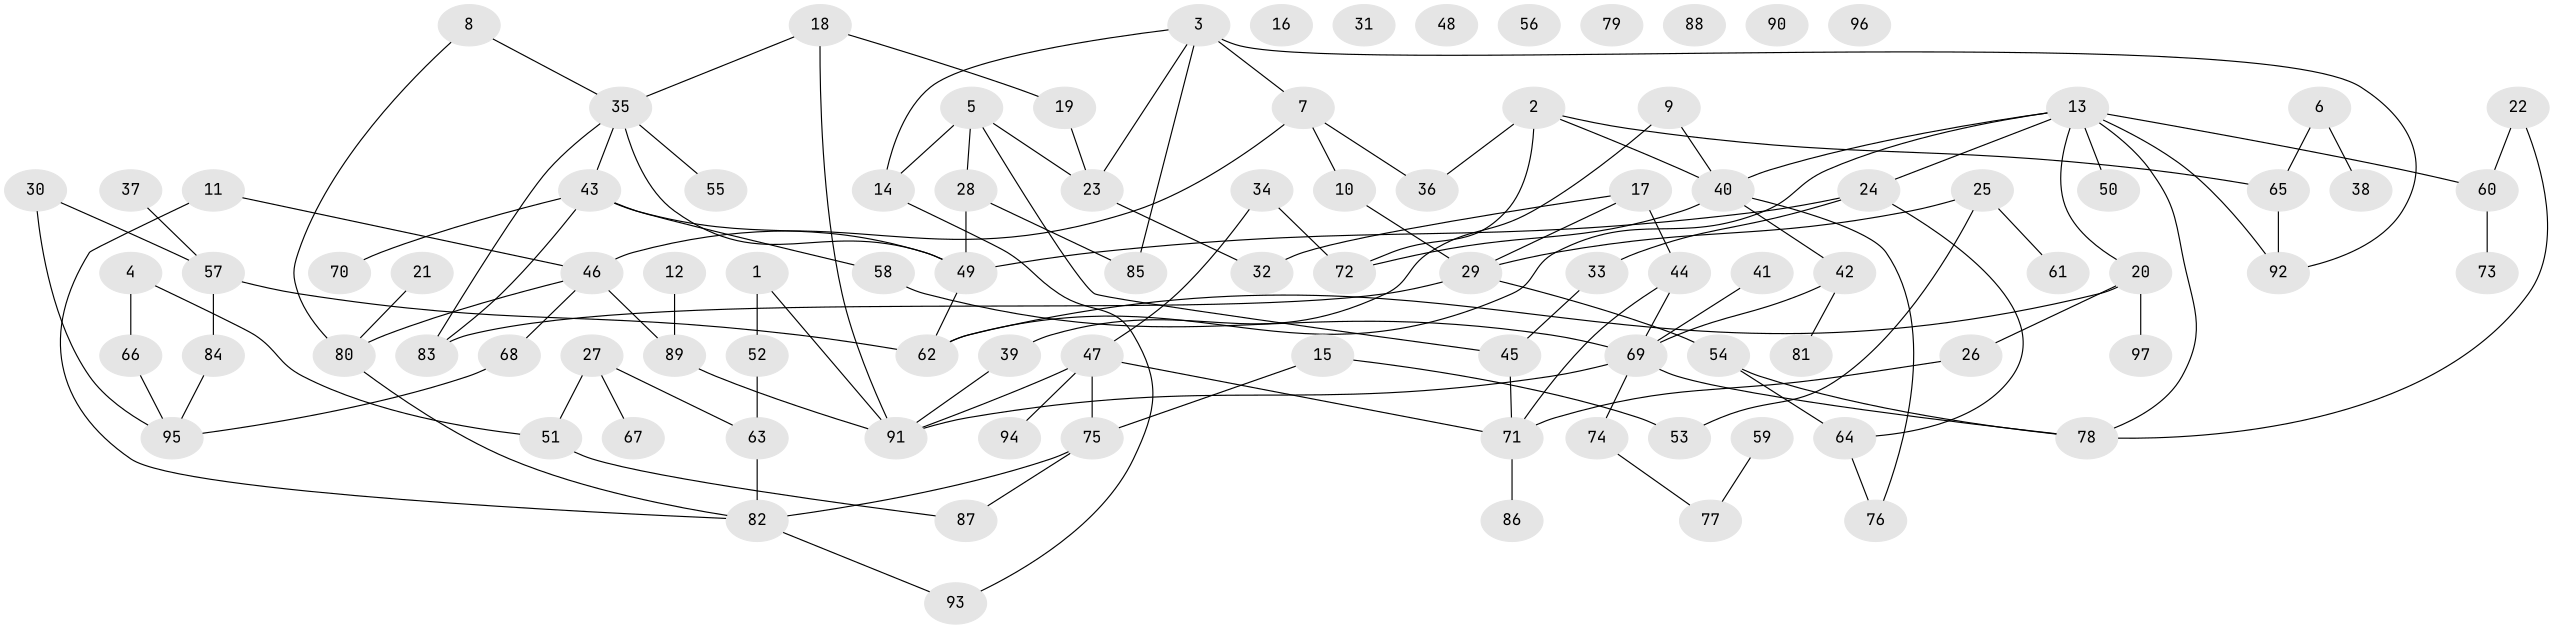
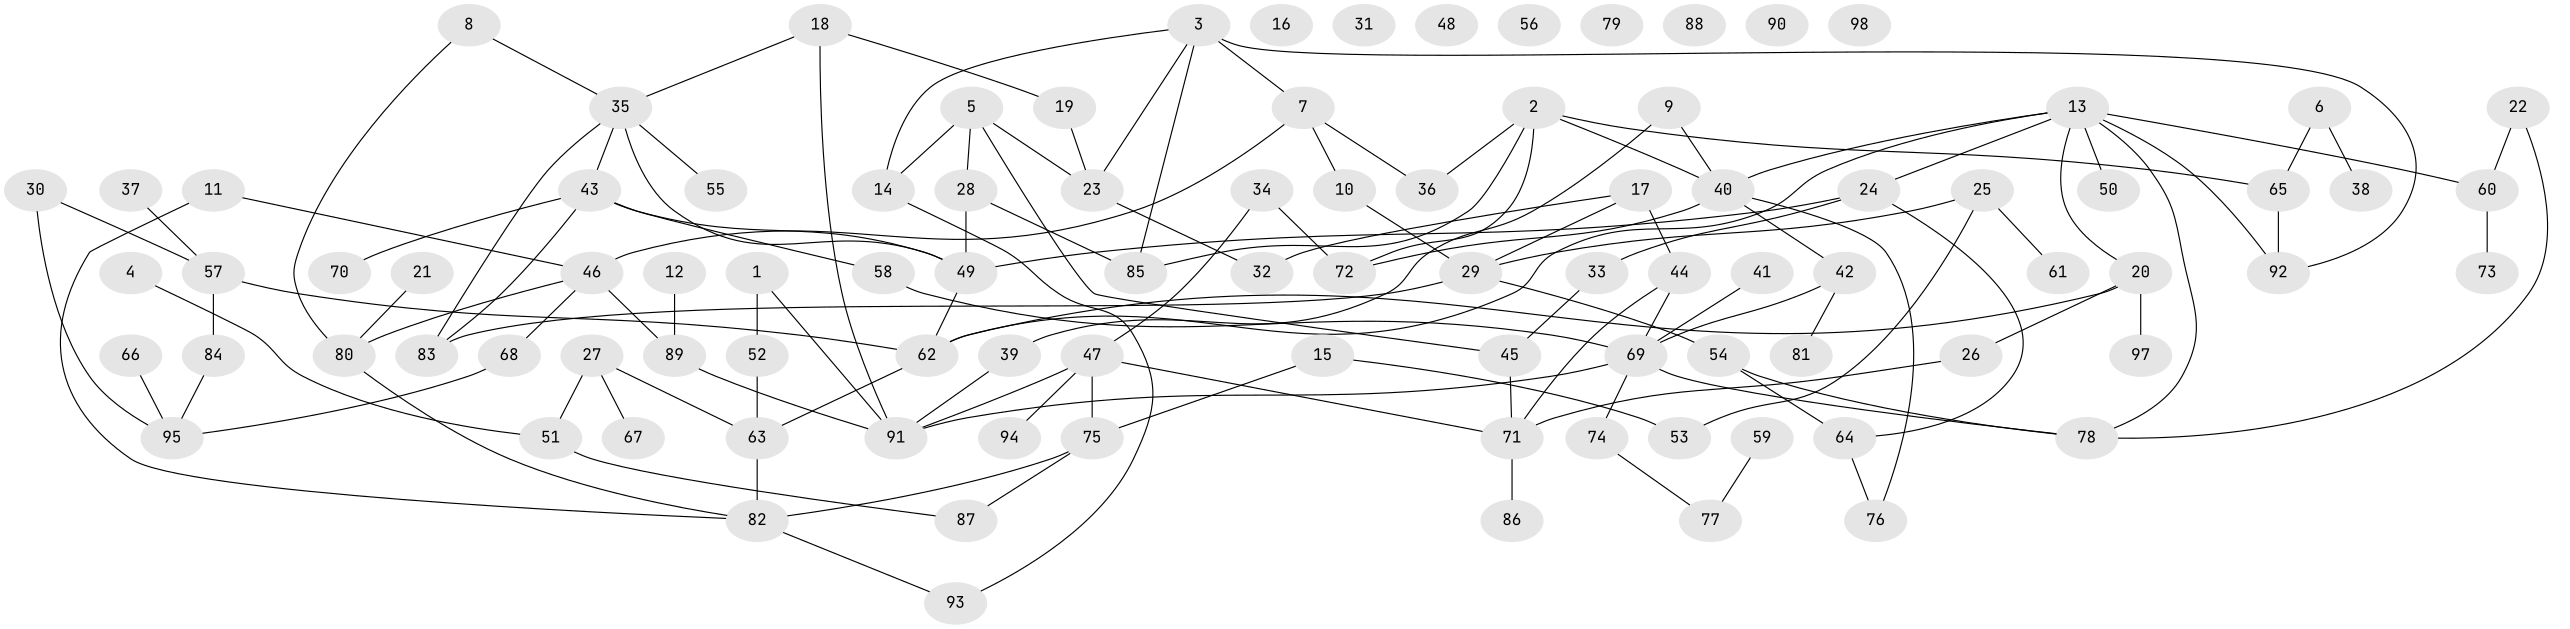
(1860, 25) -> (1860, 25)
none -> (1369, 246)
(131, 314) -> none
none -> (842, 397)
